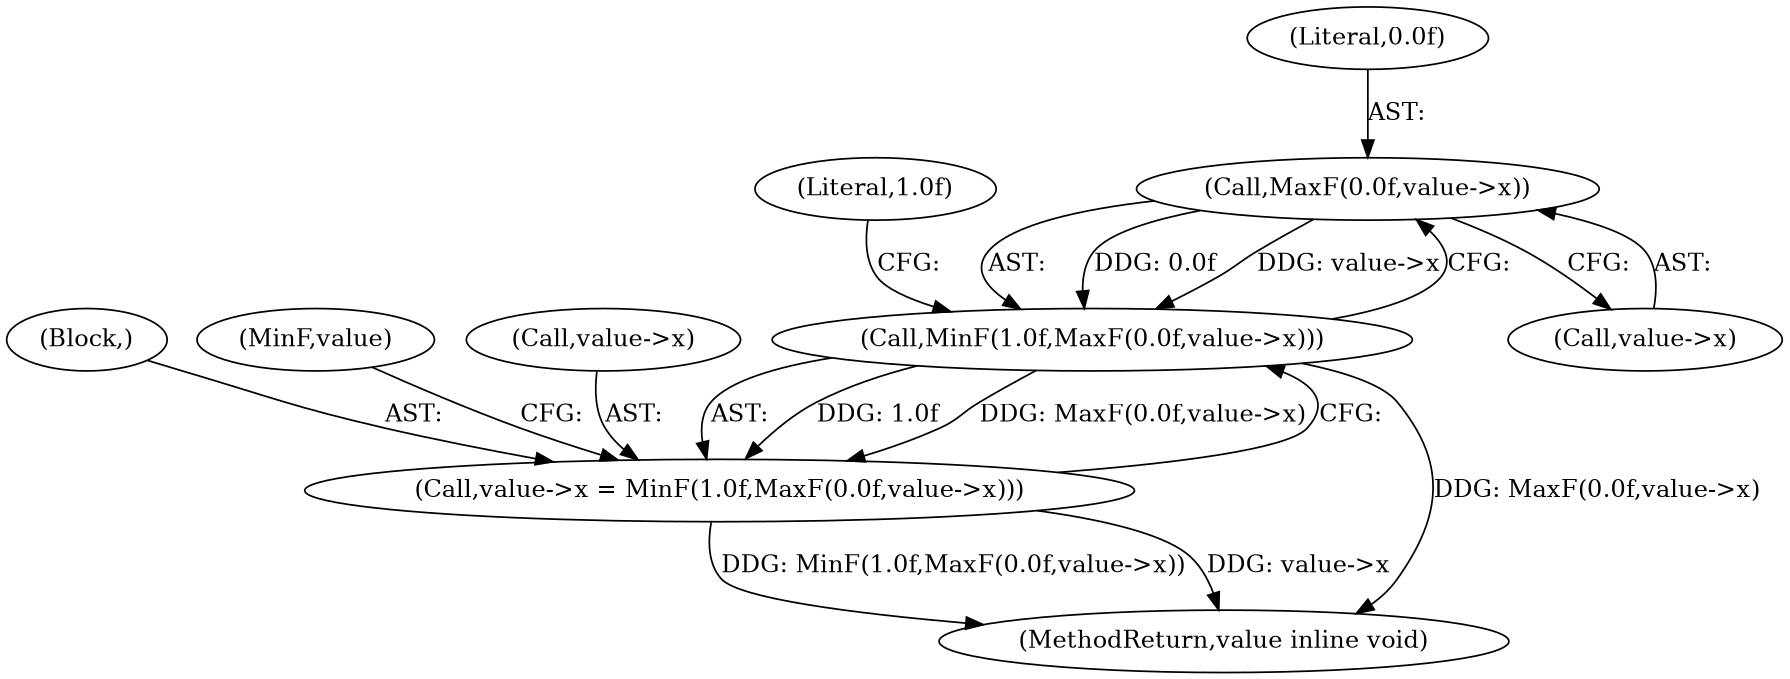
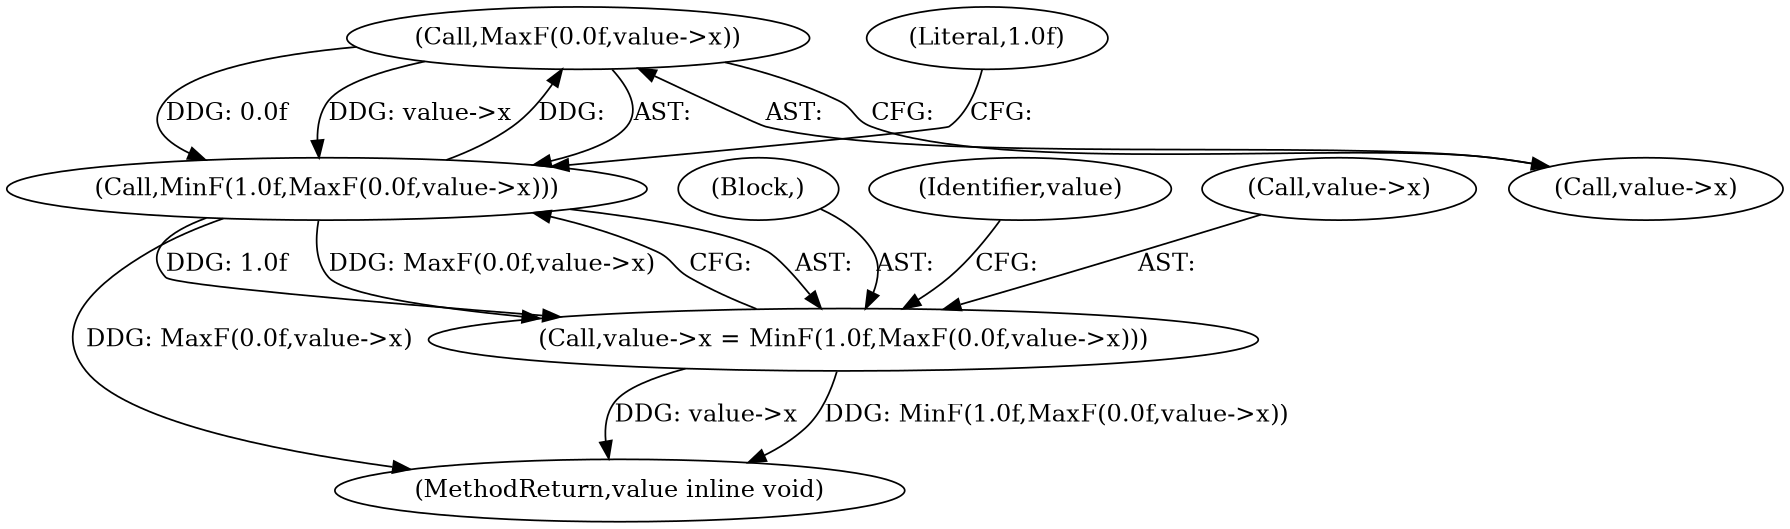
(1368, 38) -> none
(1483, 264) -> (576, 114)
(316, 340) -> (1020, 189)
